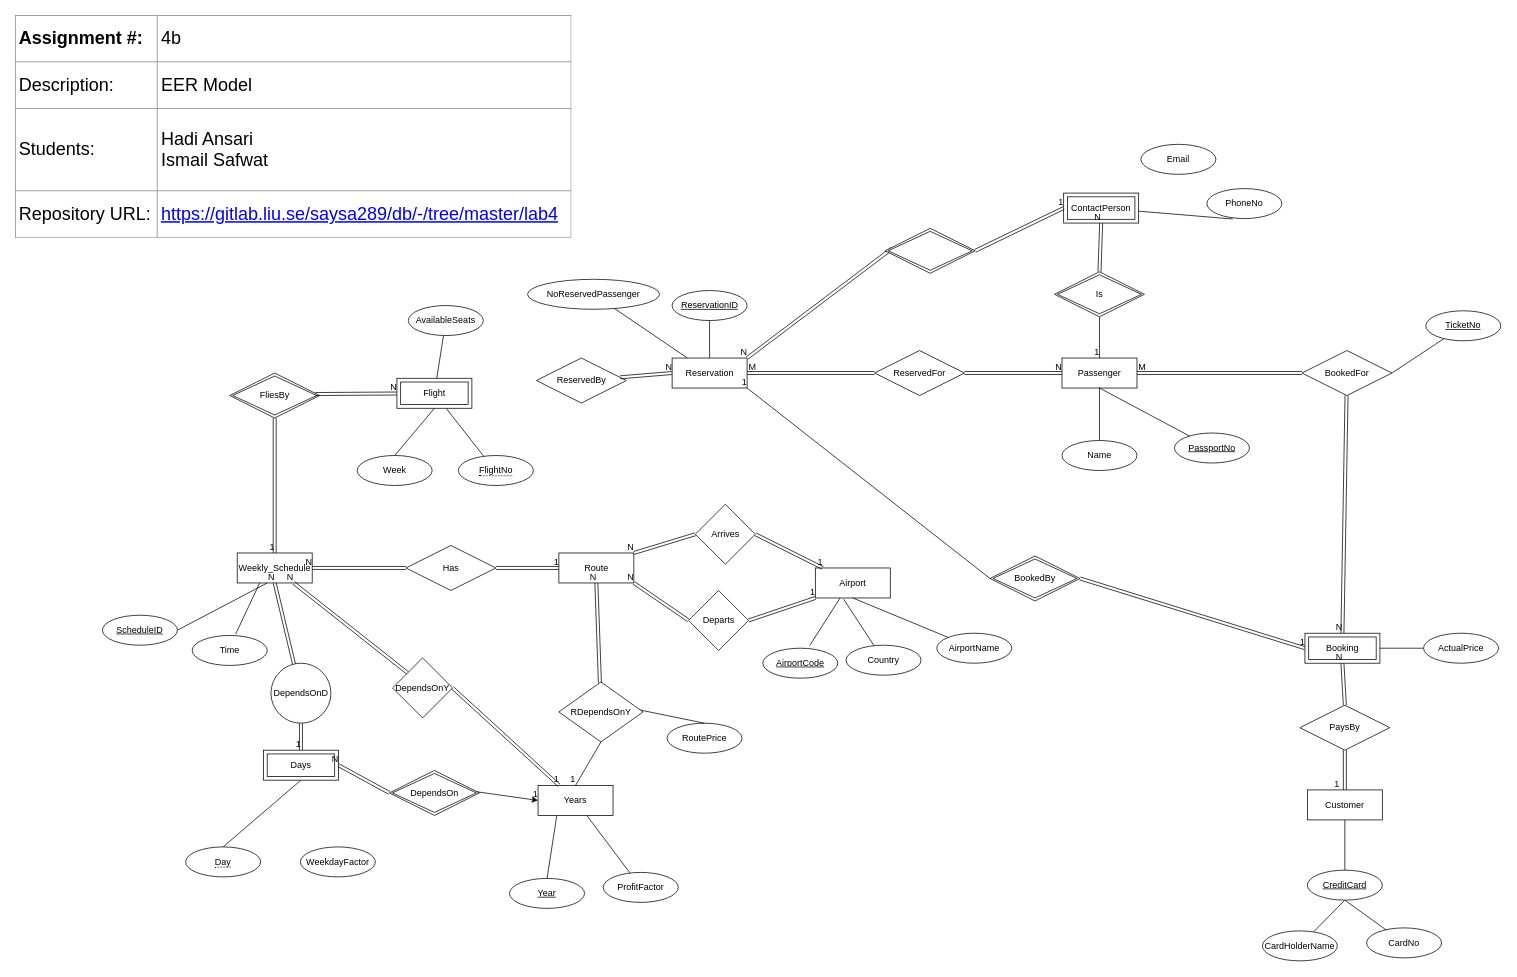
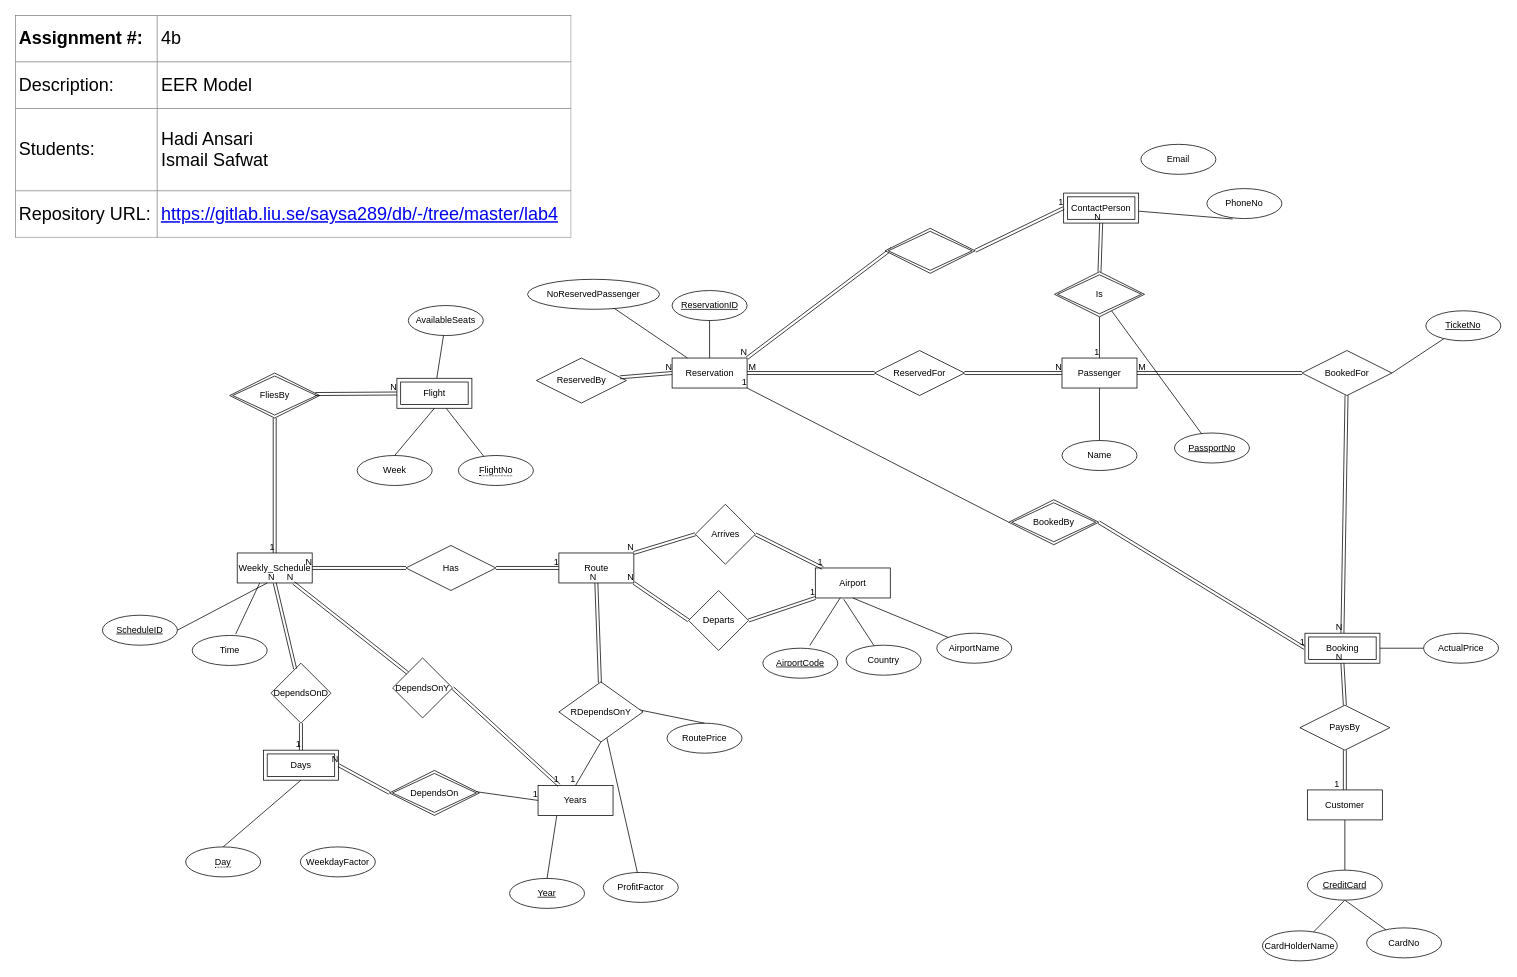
(1146, 413) -> (1180, 405)
(1035, 579) -> (1054, 522)
(301, 693) -> (301, 693)
(531, 800) -> (533, 800)
(608, 844) -> (622, 805)
